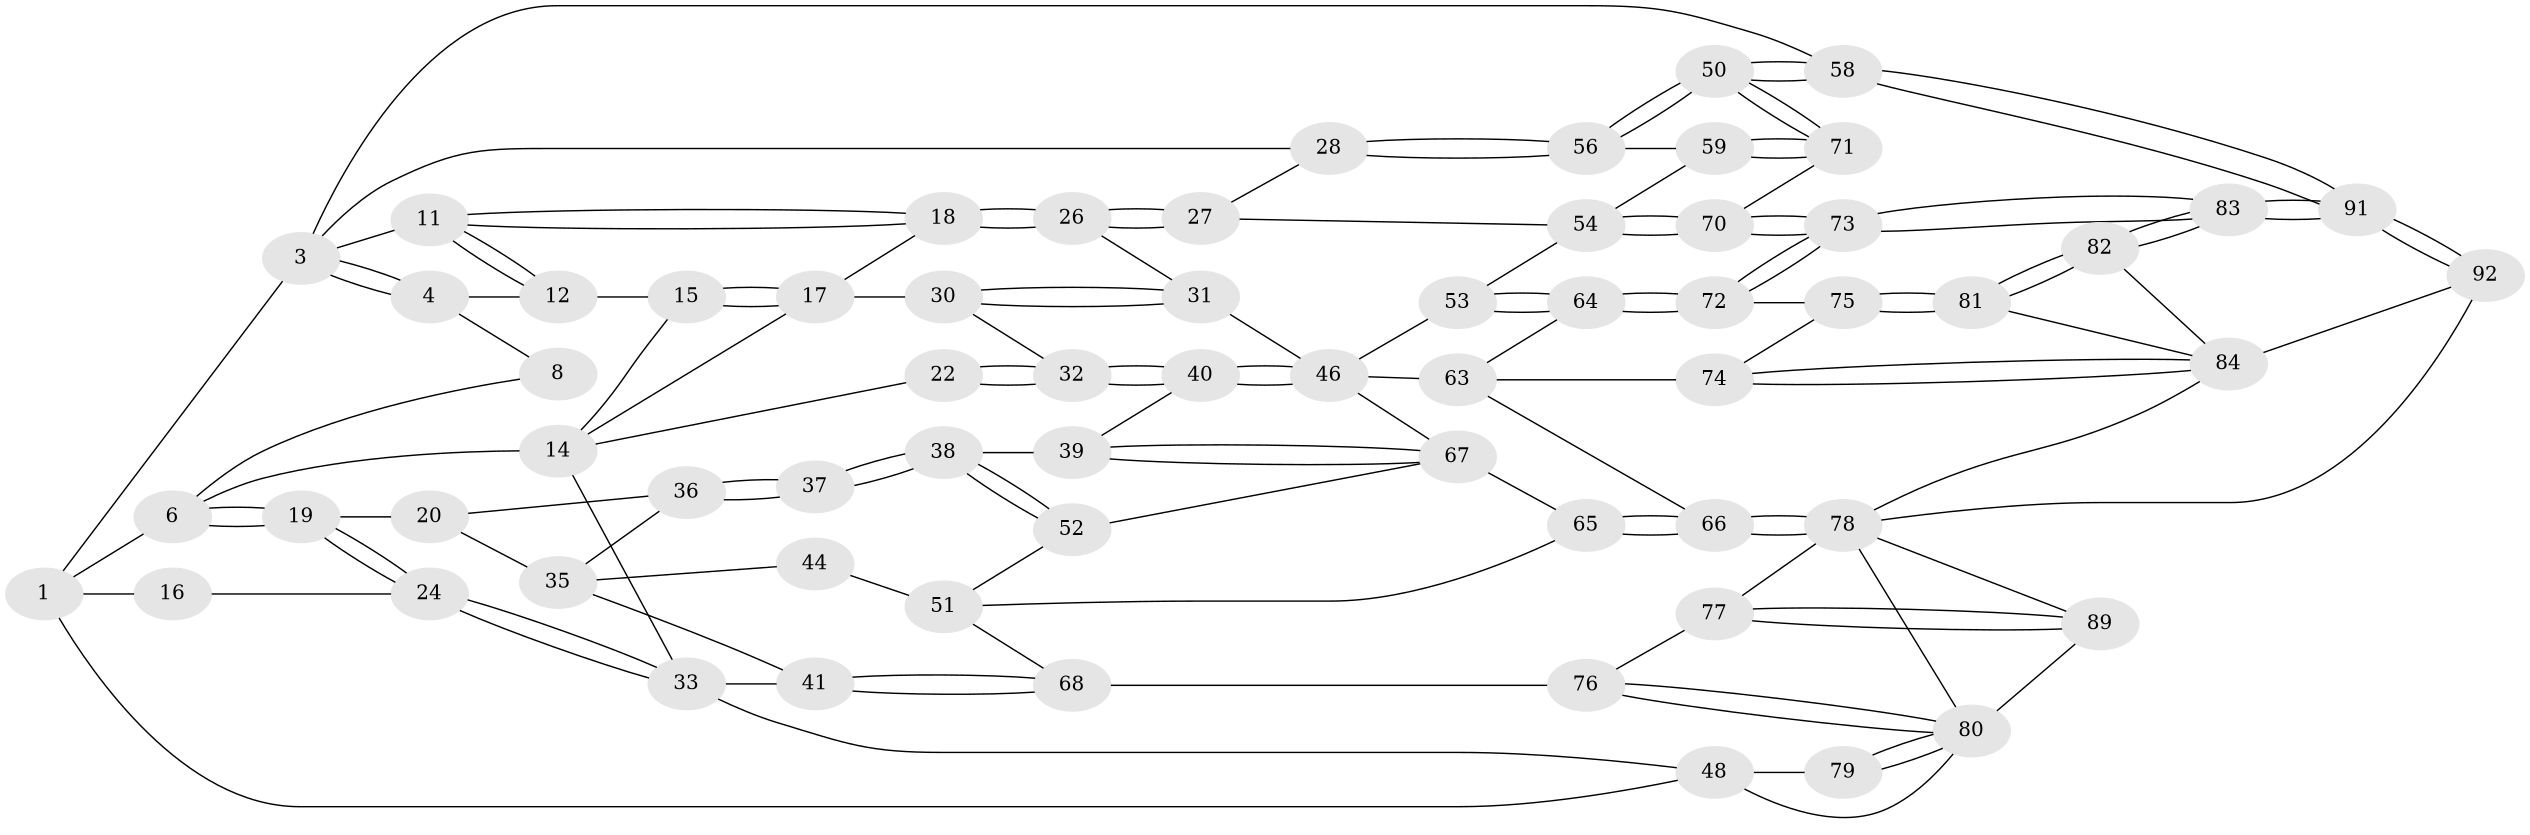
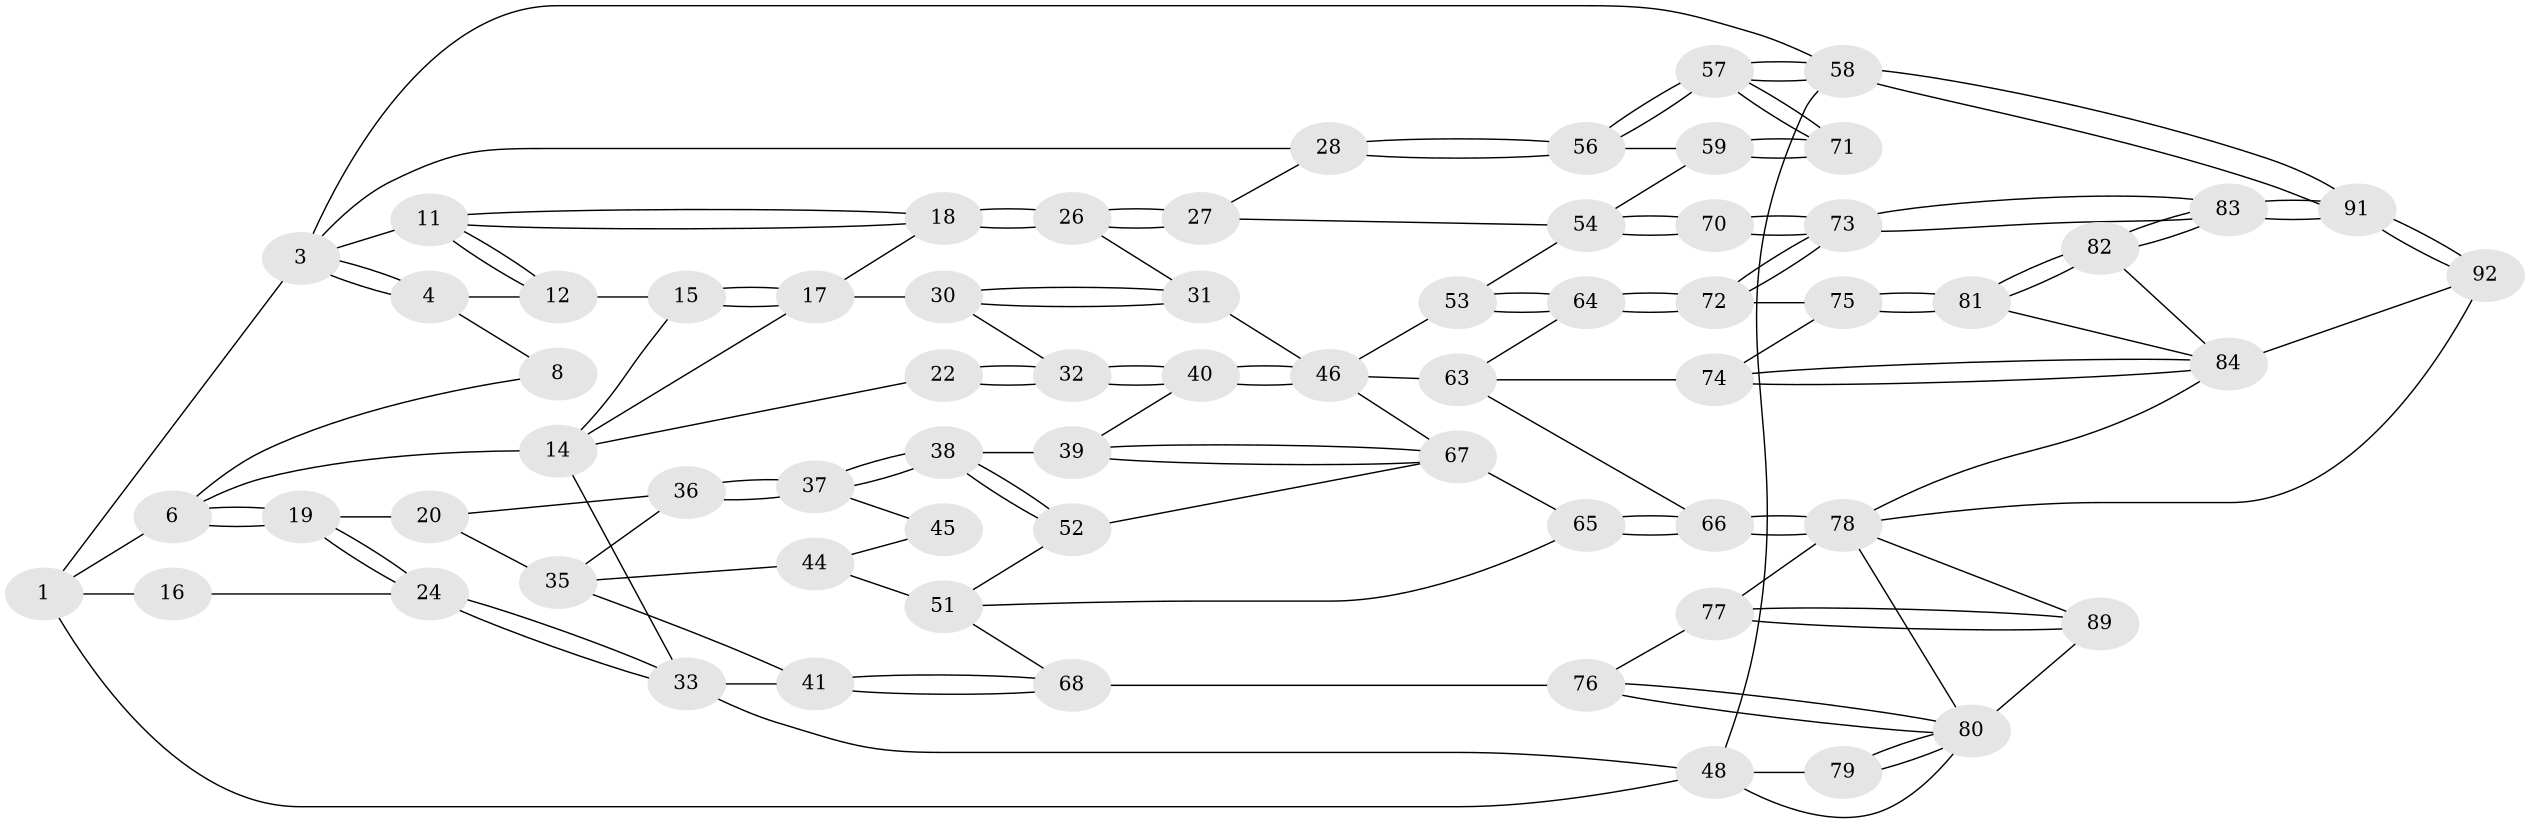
(1715, 71) -> (1715, 71)
(1779, 187) -> none
none -> (1762, 416)
none -> (944, 530)
